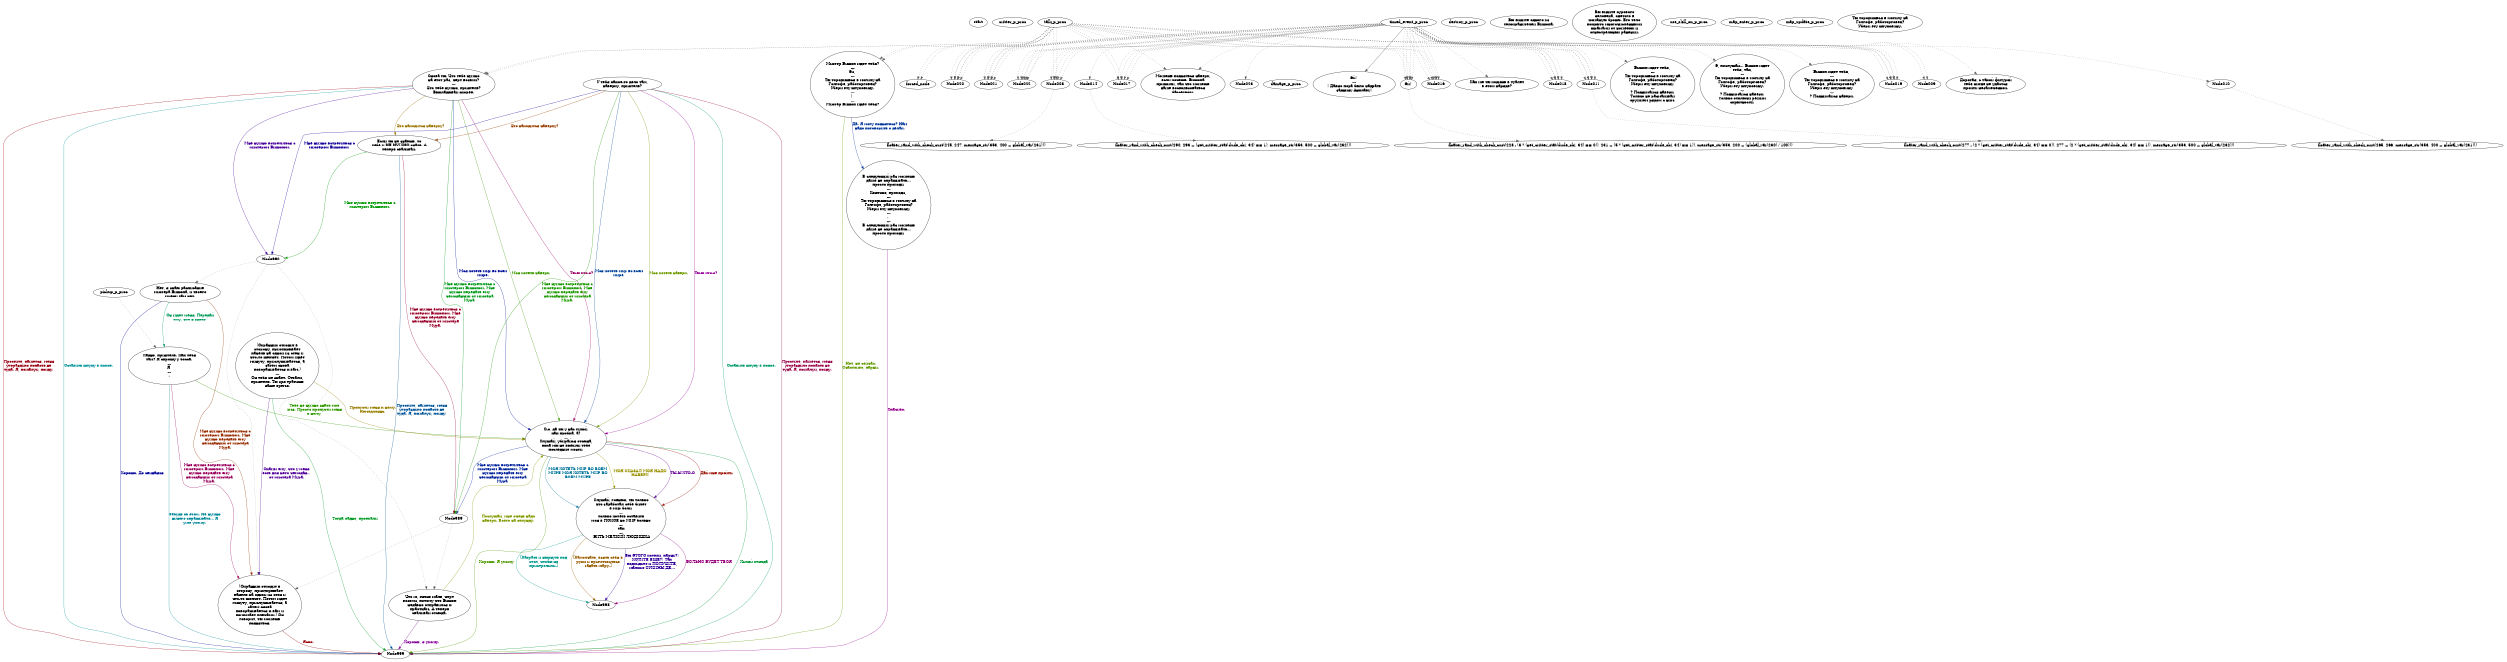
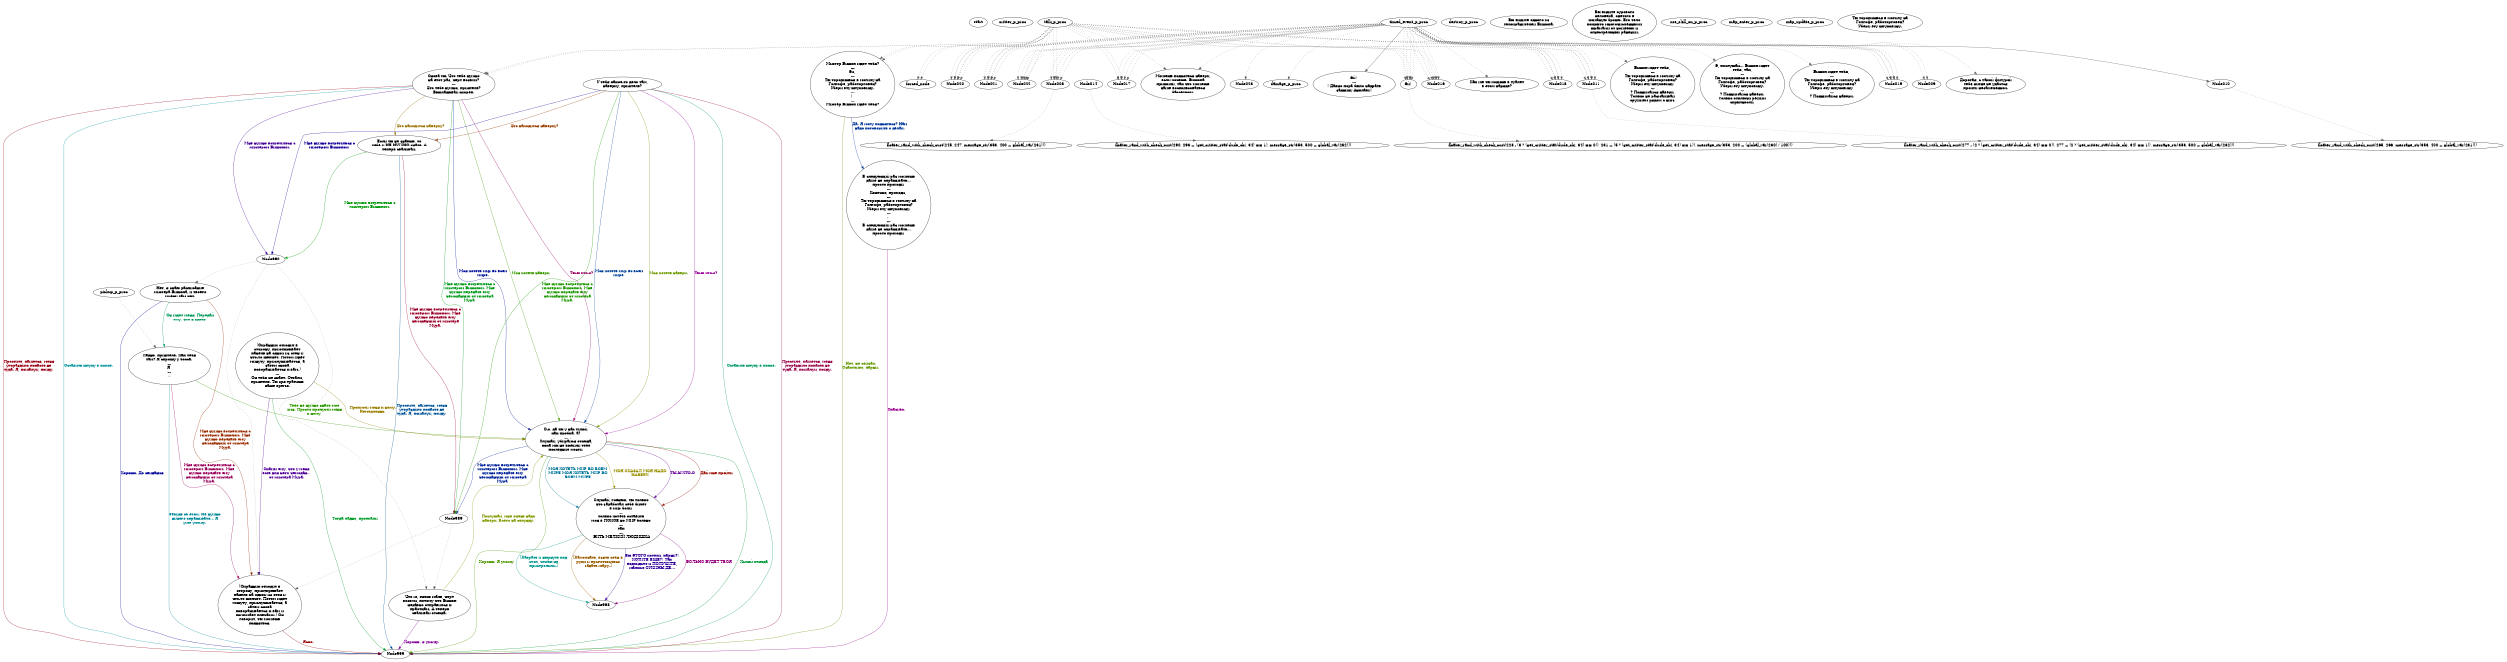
(1230, 40) -> (1328, 41)
(1910, 46) -> (1910, 46)
